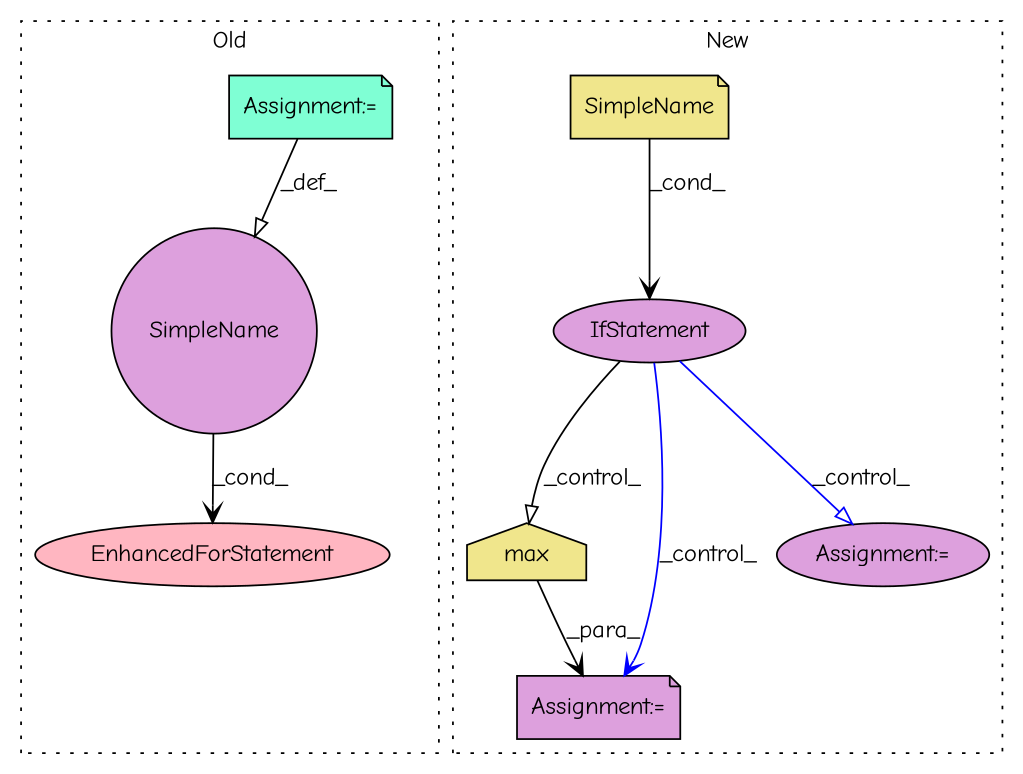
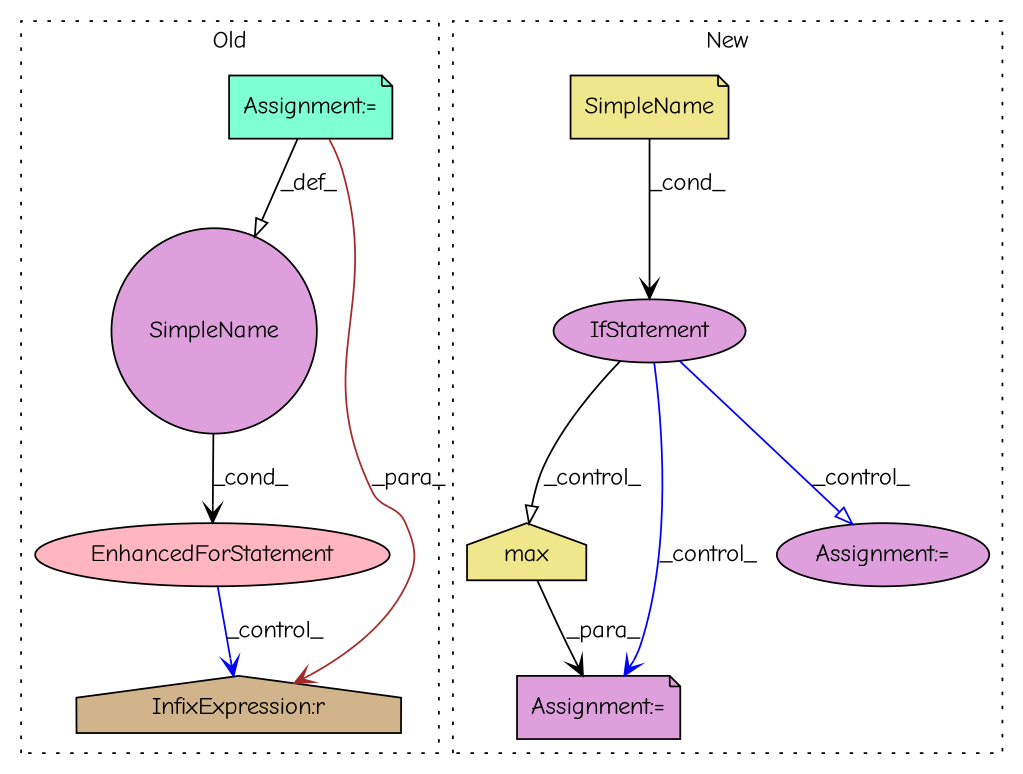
none -> (239, 707)
